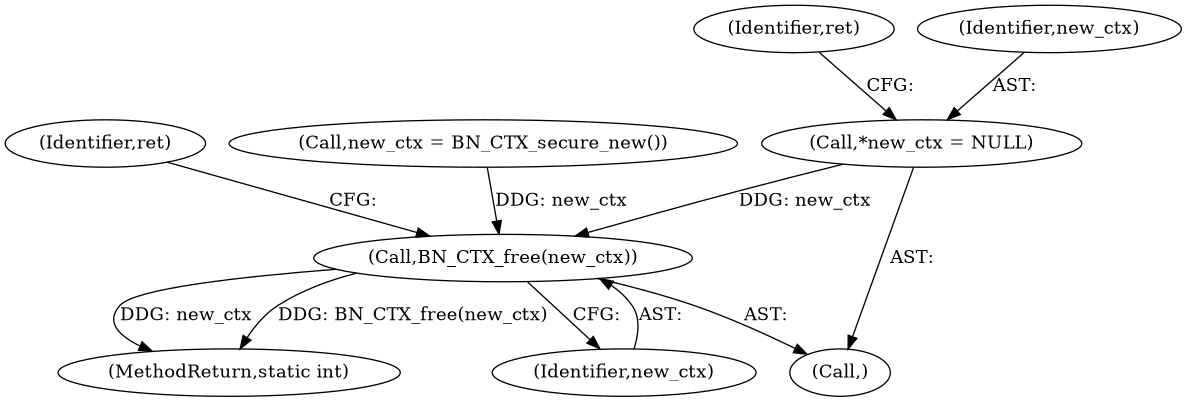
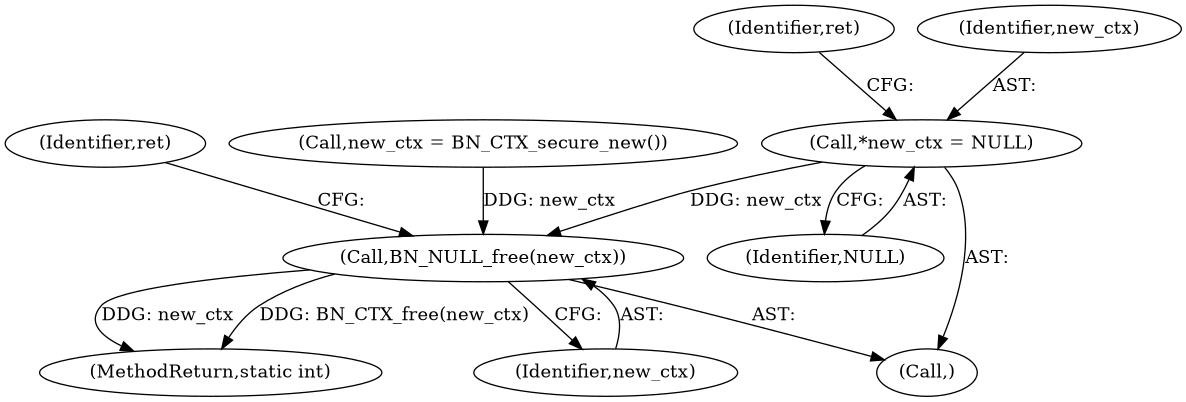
(503, 258) -> (483, 258)
none -> (826, 258)
